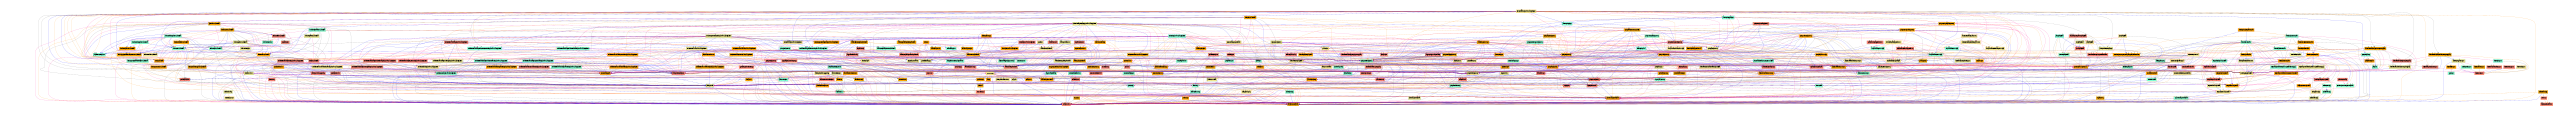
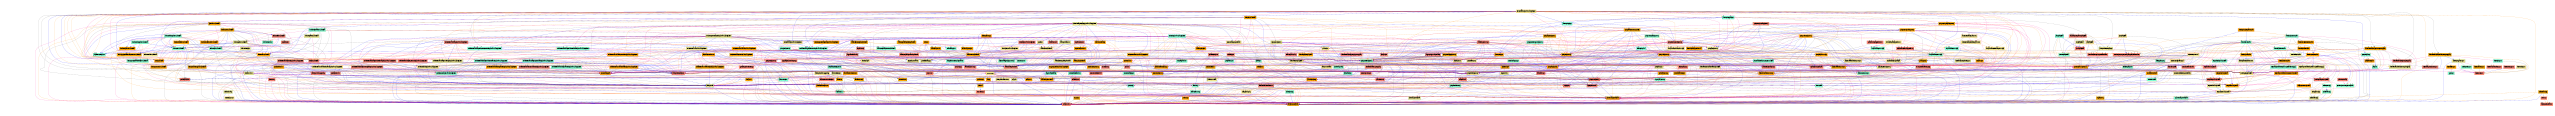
none -> (209, 42)
(1483, 42) -> (1483, 42)
(1010, 49) -> (1010, 49)
(2126, 55) -> (2126, 55)
none -> (1923, 67)
none -> (1266, 86)
